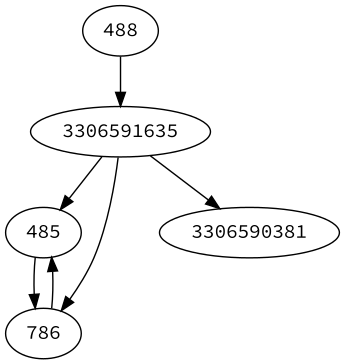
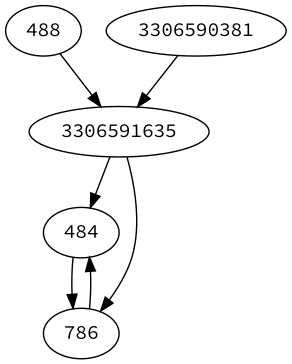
(179, 178) -> (162, 76)
(43, 233) -> (81, 233)
